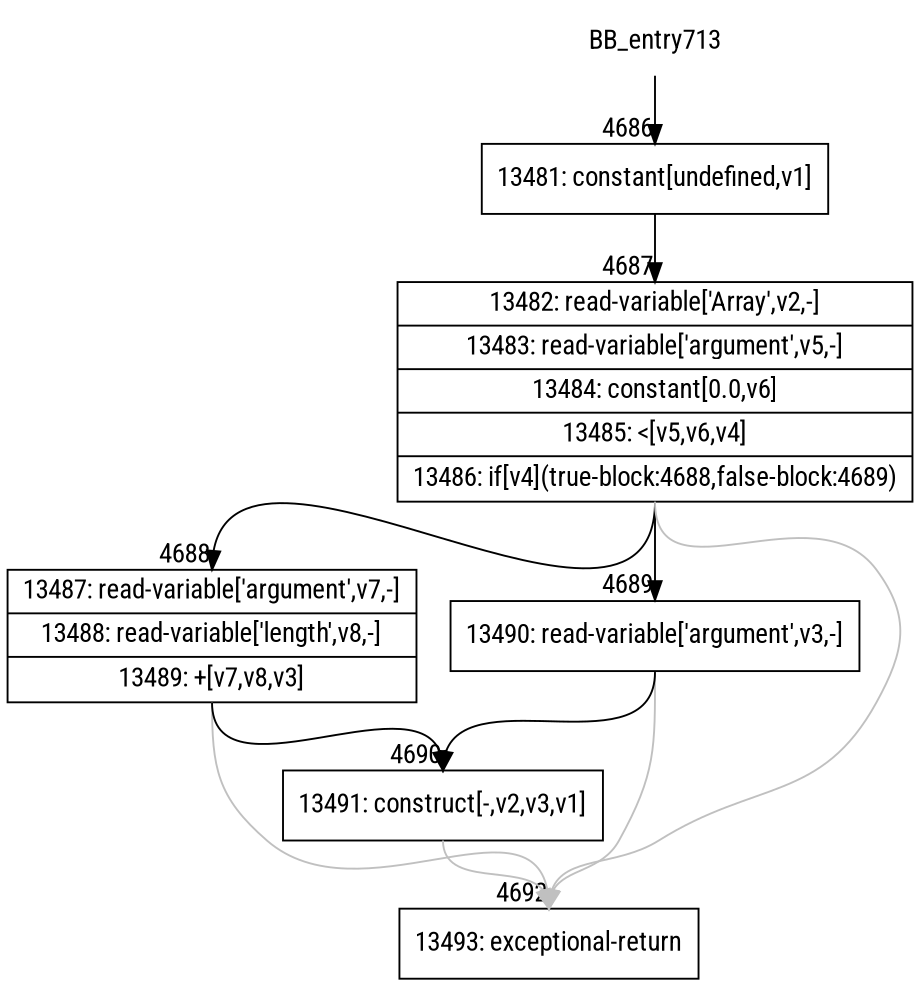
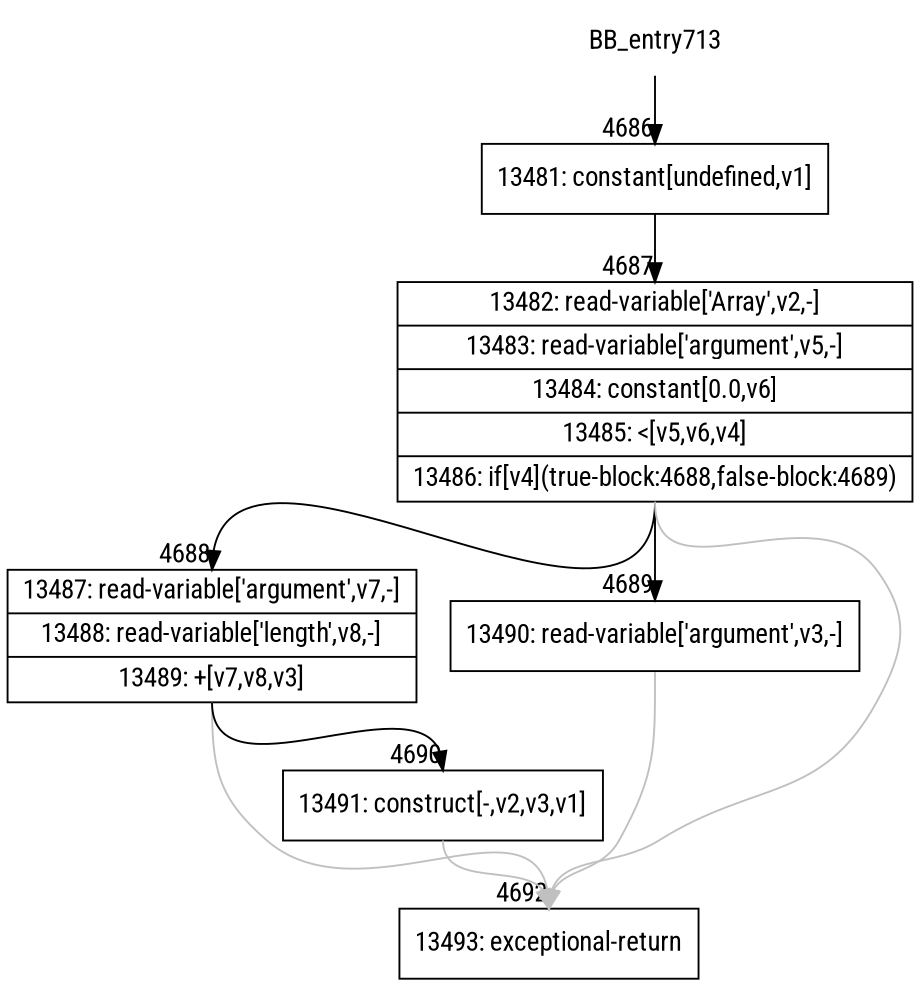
(558, 721) -> none
